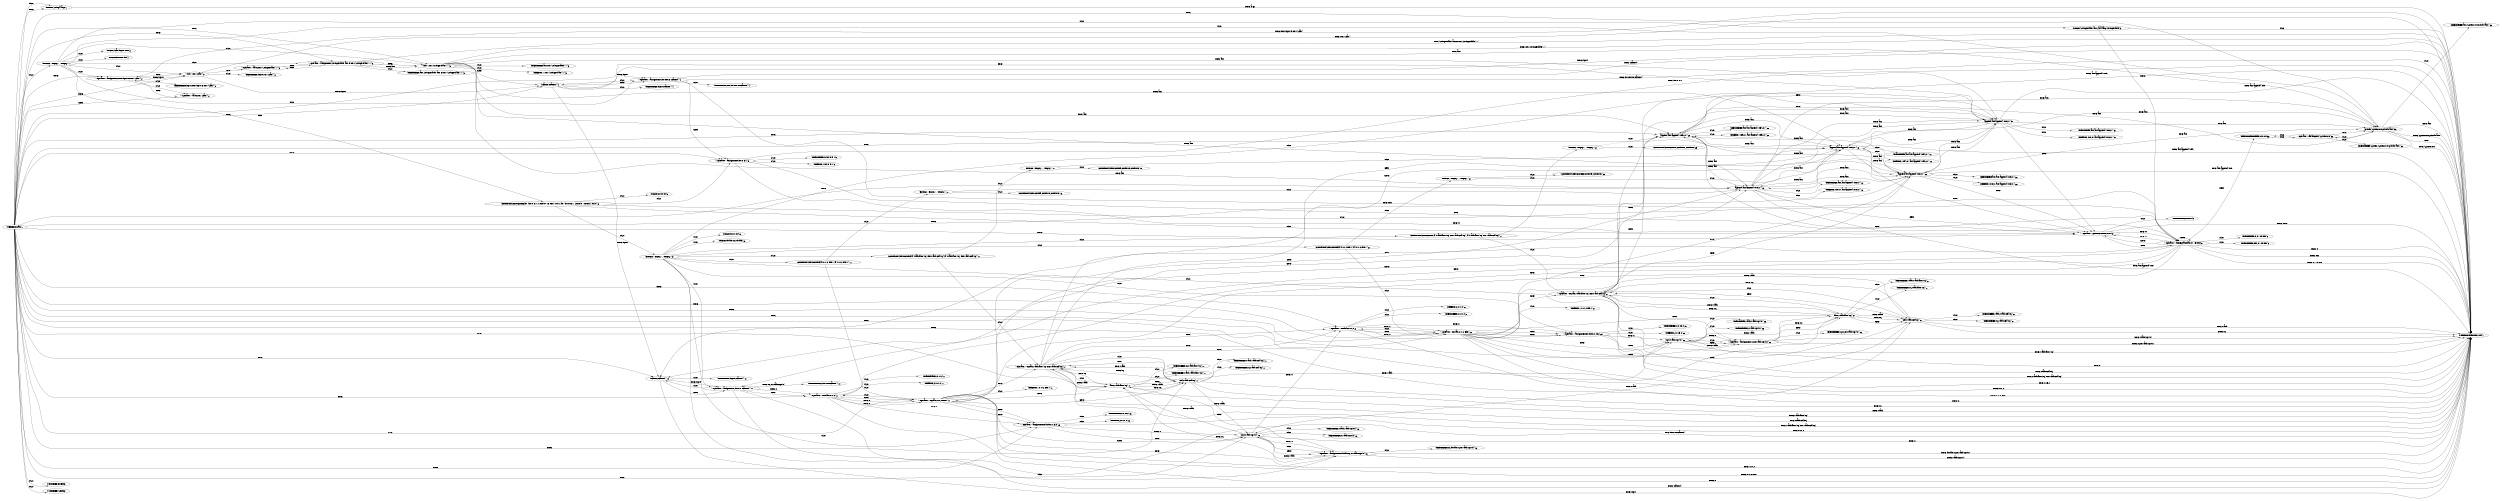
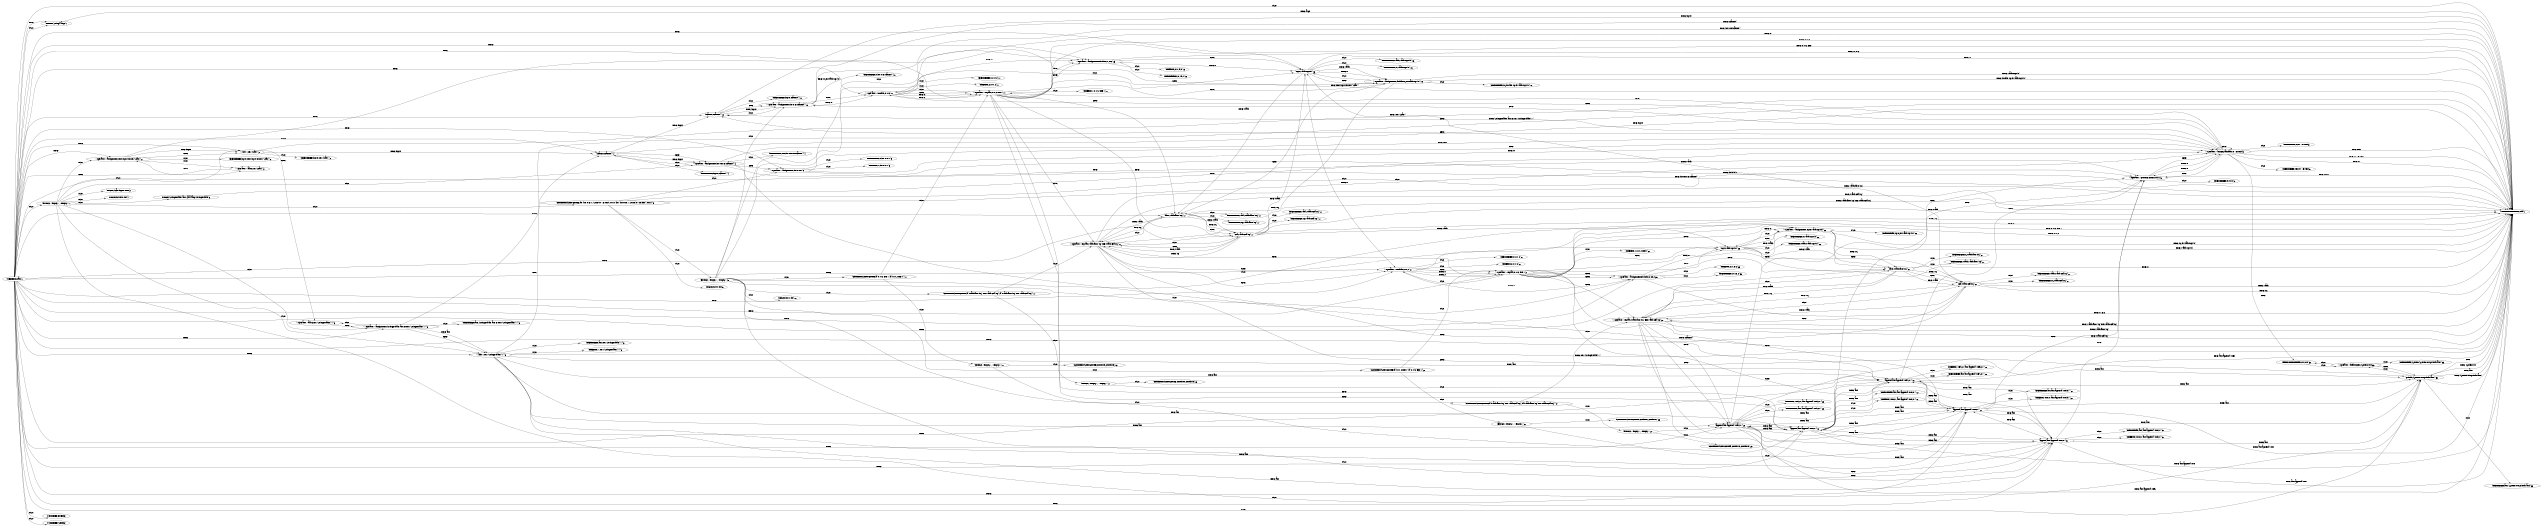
(2436, 31) -> (1226, 7)
(732, 241) -> none
